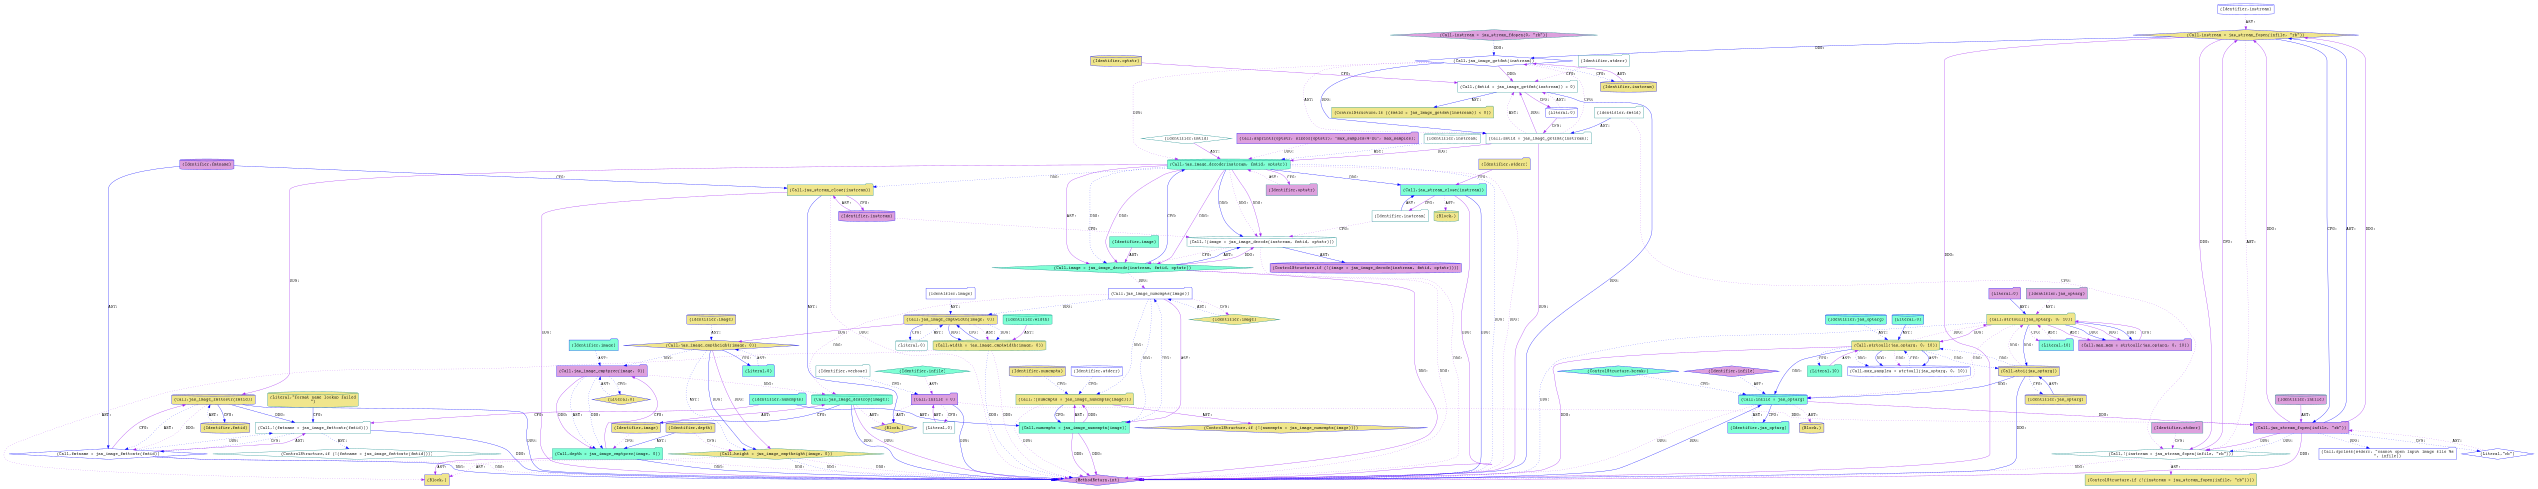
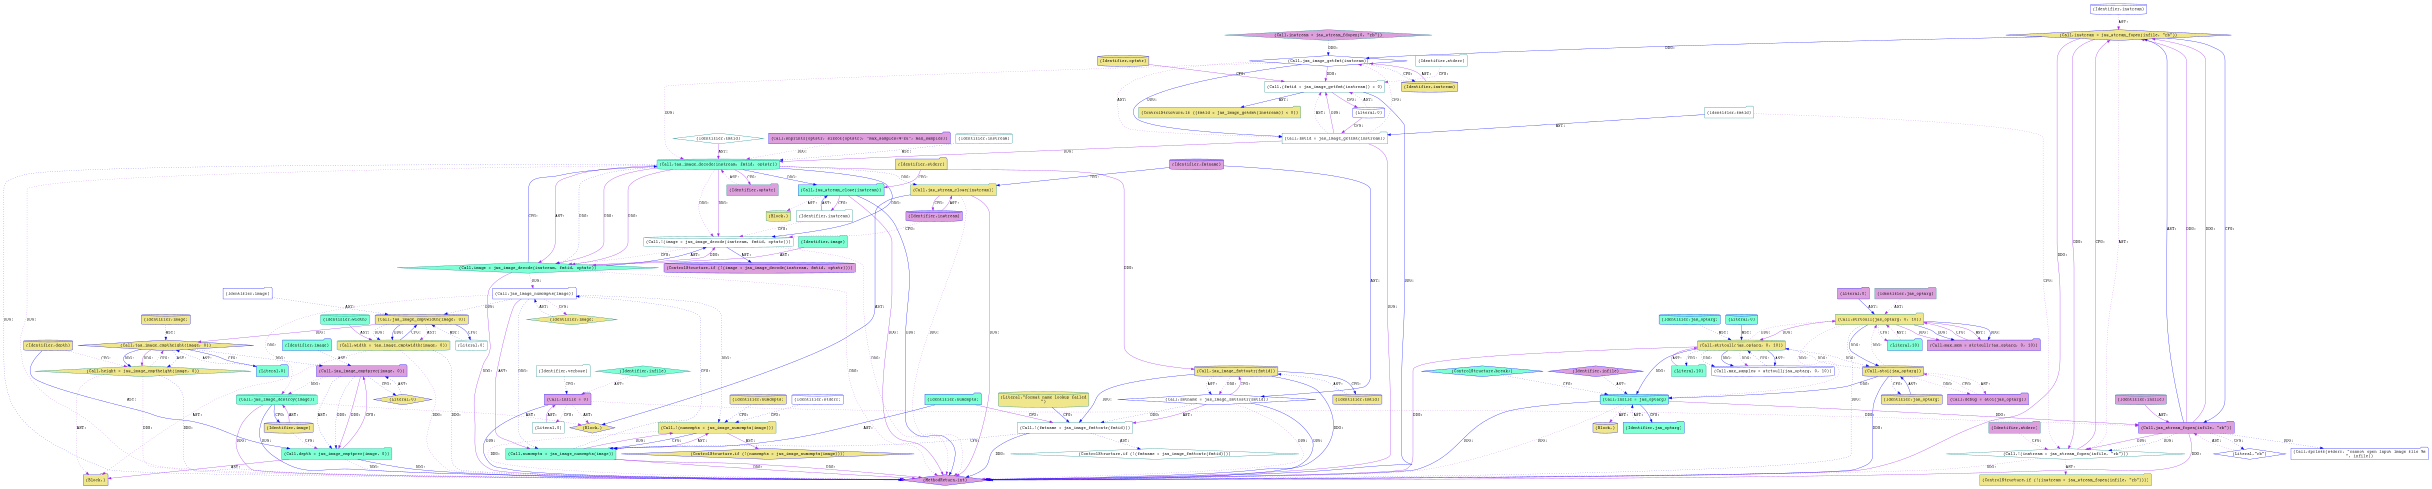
none -> (157, 360)
none -> (1988, 399)
(236, 445) -> (822, 446)
